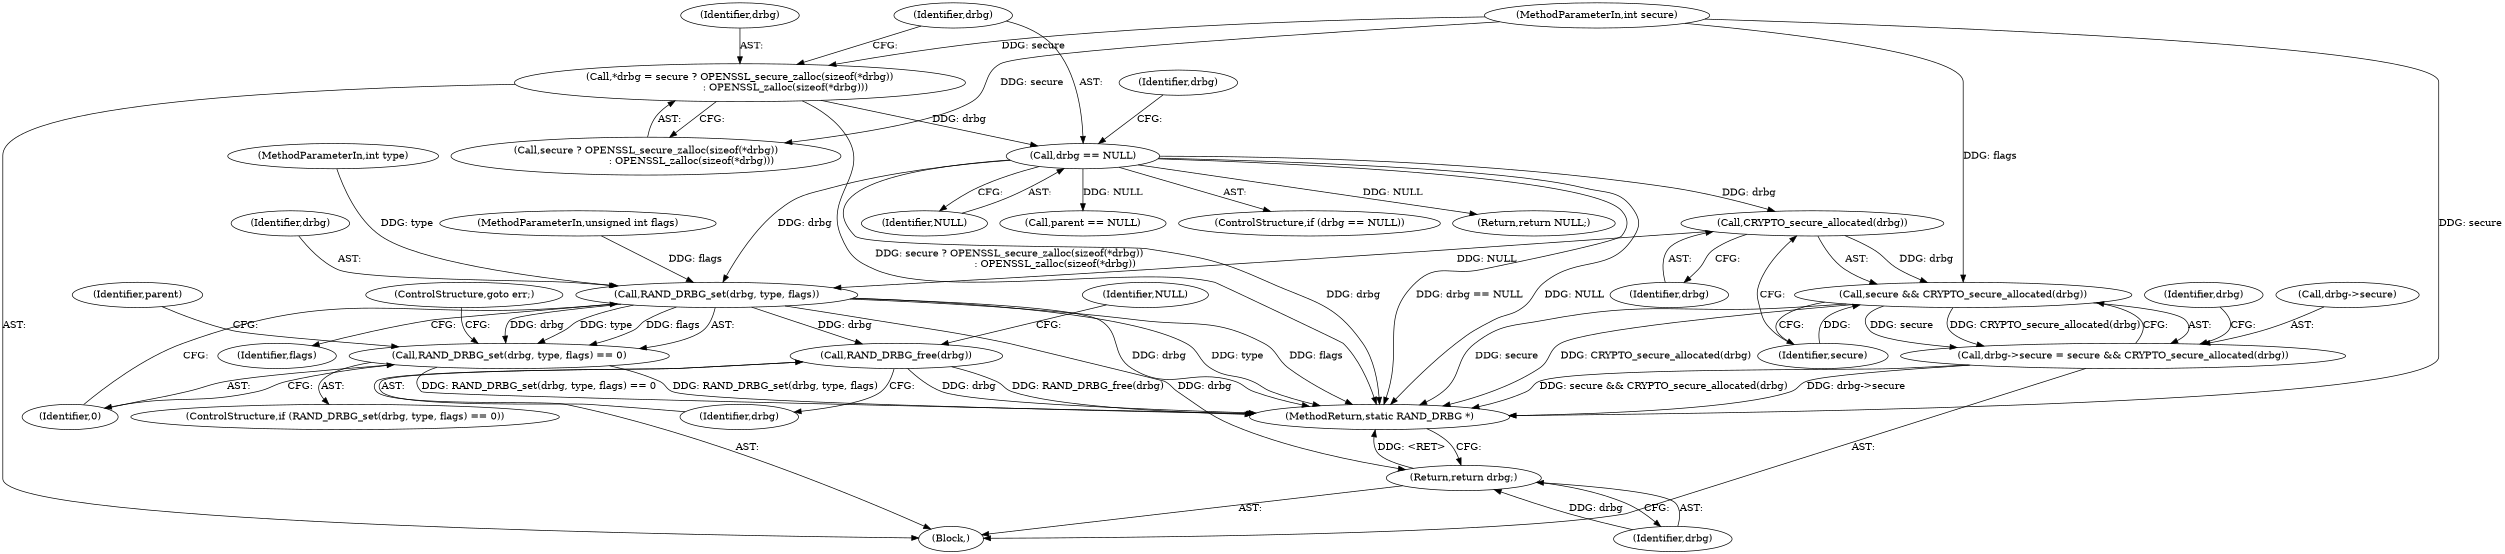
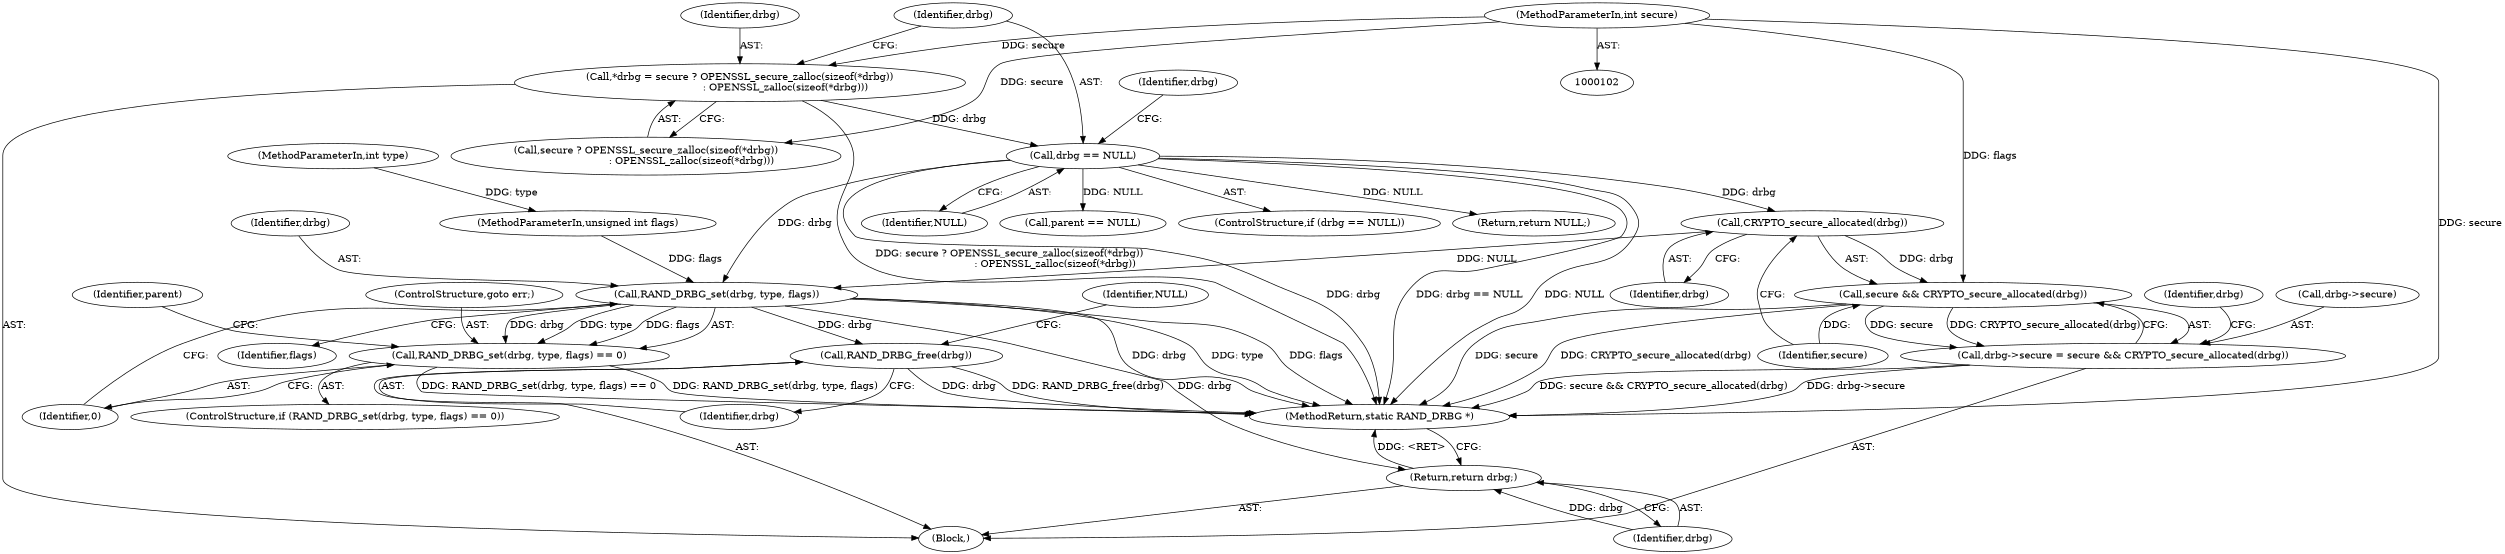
none -> (1597, 83)
(453, 262) -> (451, 189)
(1785, 315) -> none
(479, 325) -> (479, 325)
